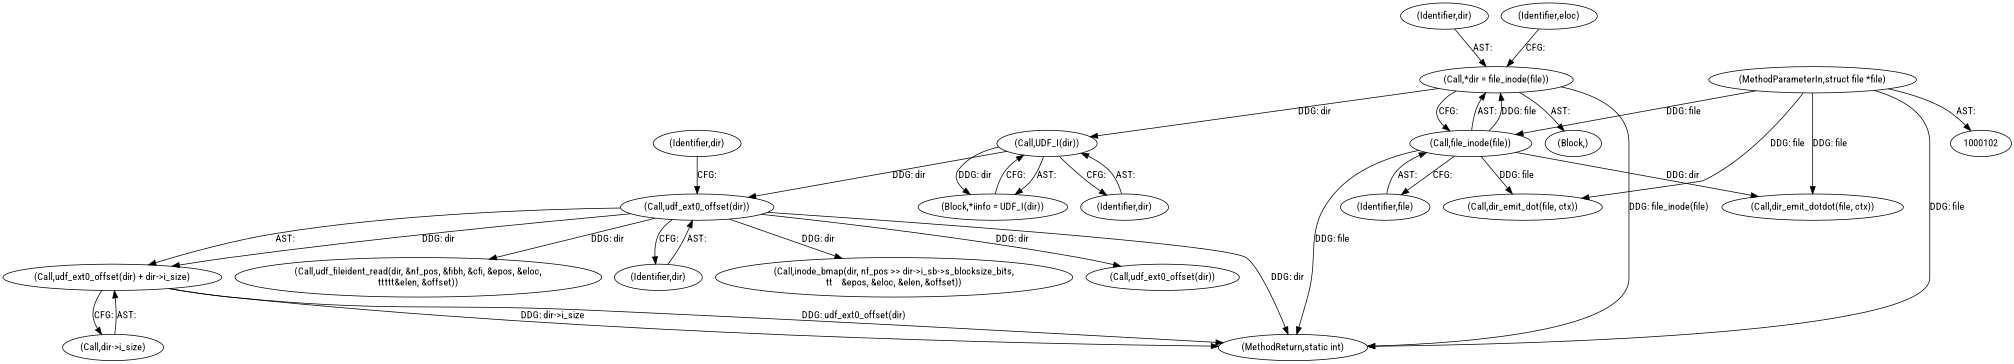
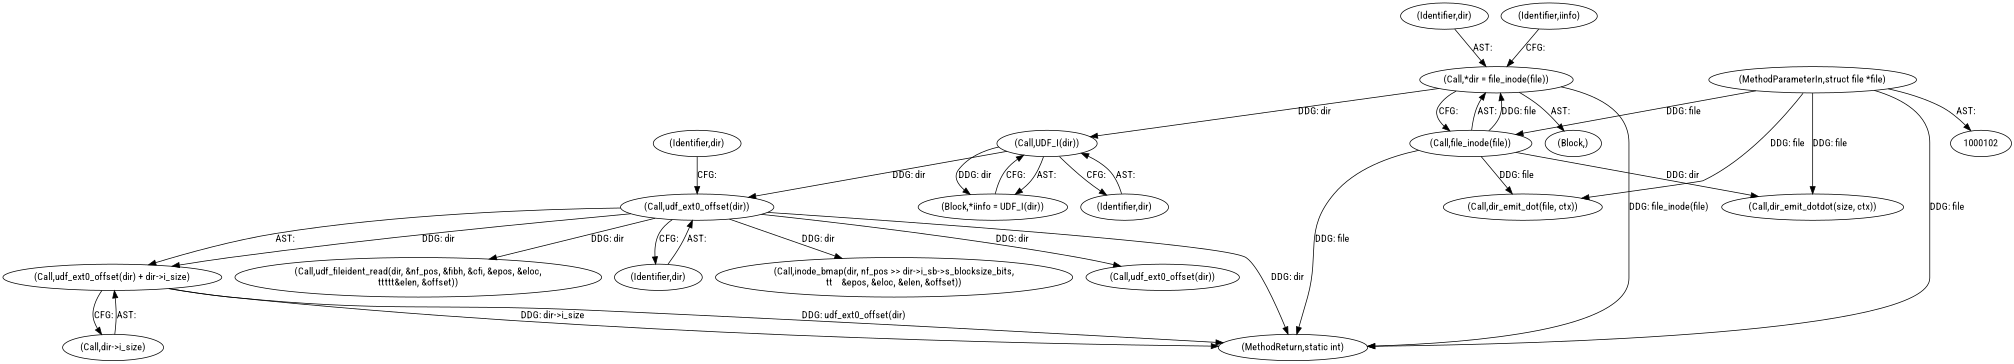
(1549, 16) -> (1549, 16)
(1385, 207) -> none
(1813, 207) -> (1813, 207)
